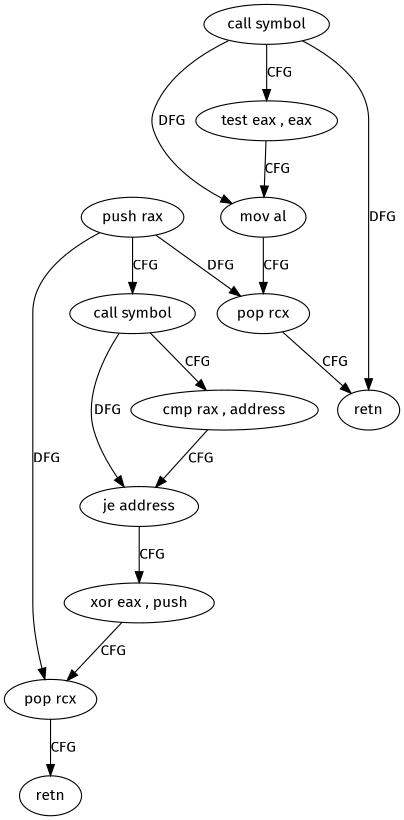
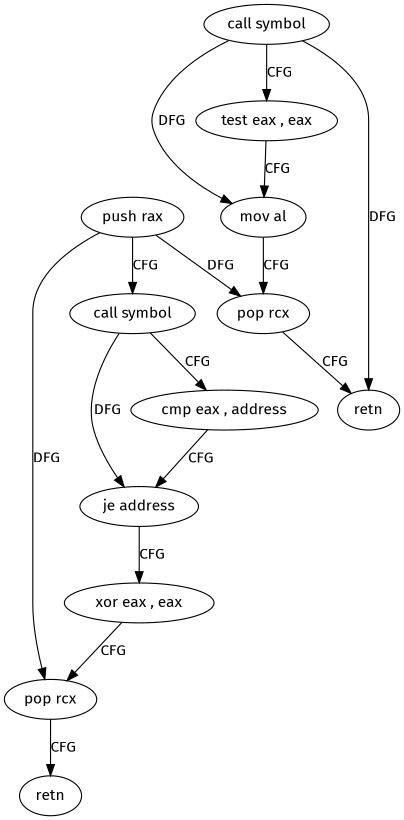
(225, 410) -> (225, 410)
(139, 603) -> (139, 603)
